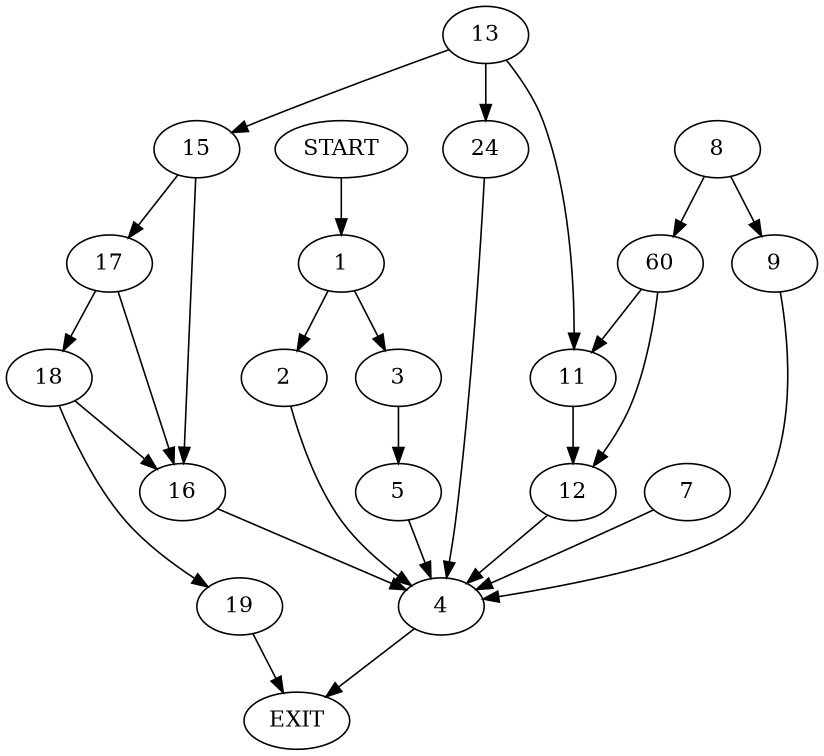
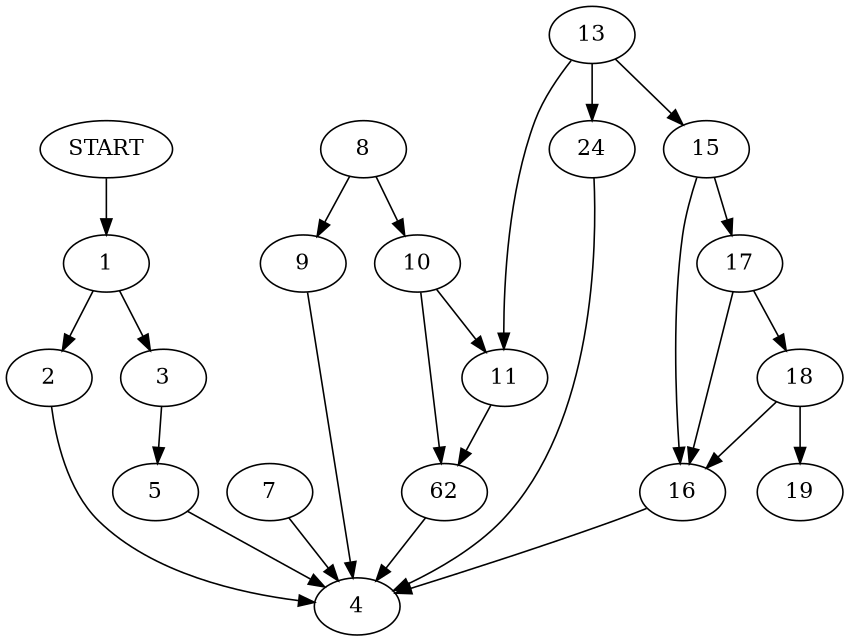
(660, 264) -> (418, 264)
(573, 492) -> (444, 492)
(297, 721) -> none
